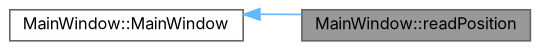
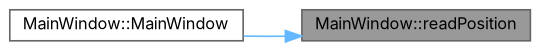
(281, 14) -> (264, 36)
